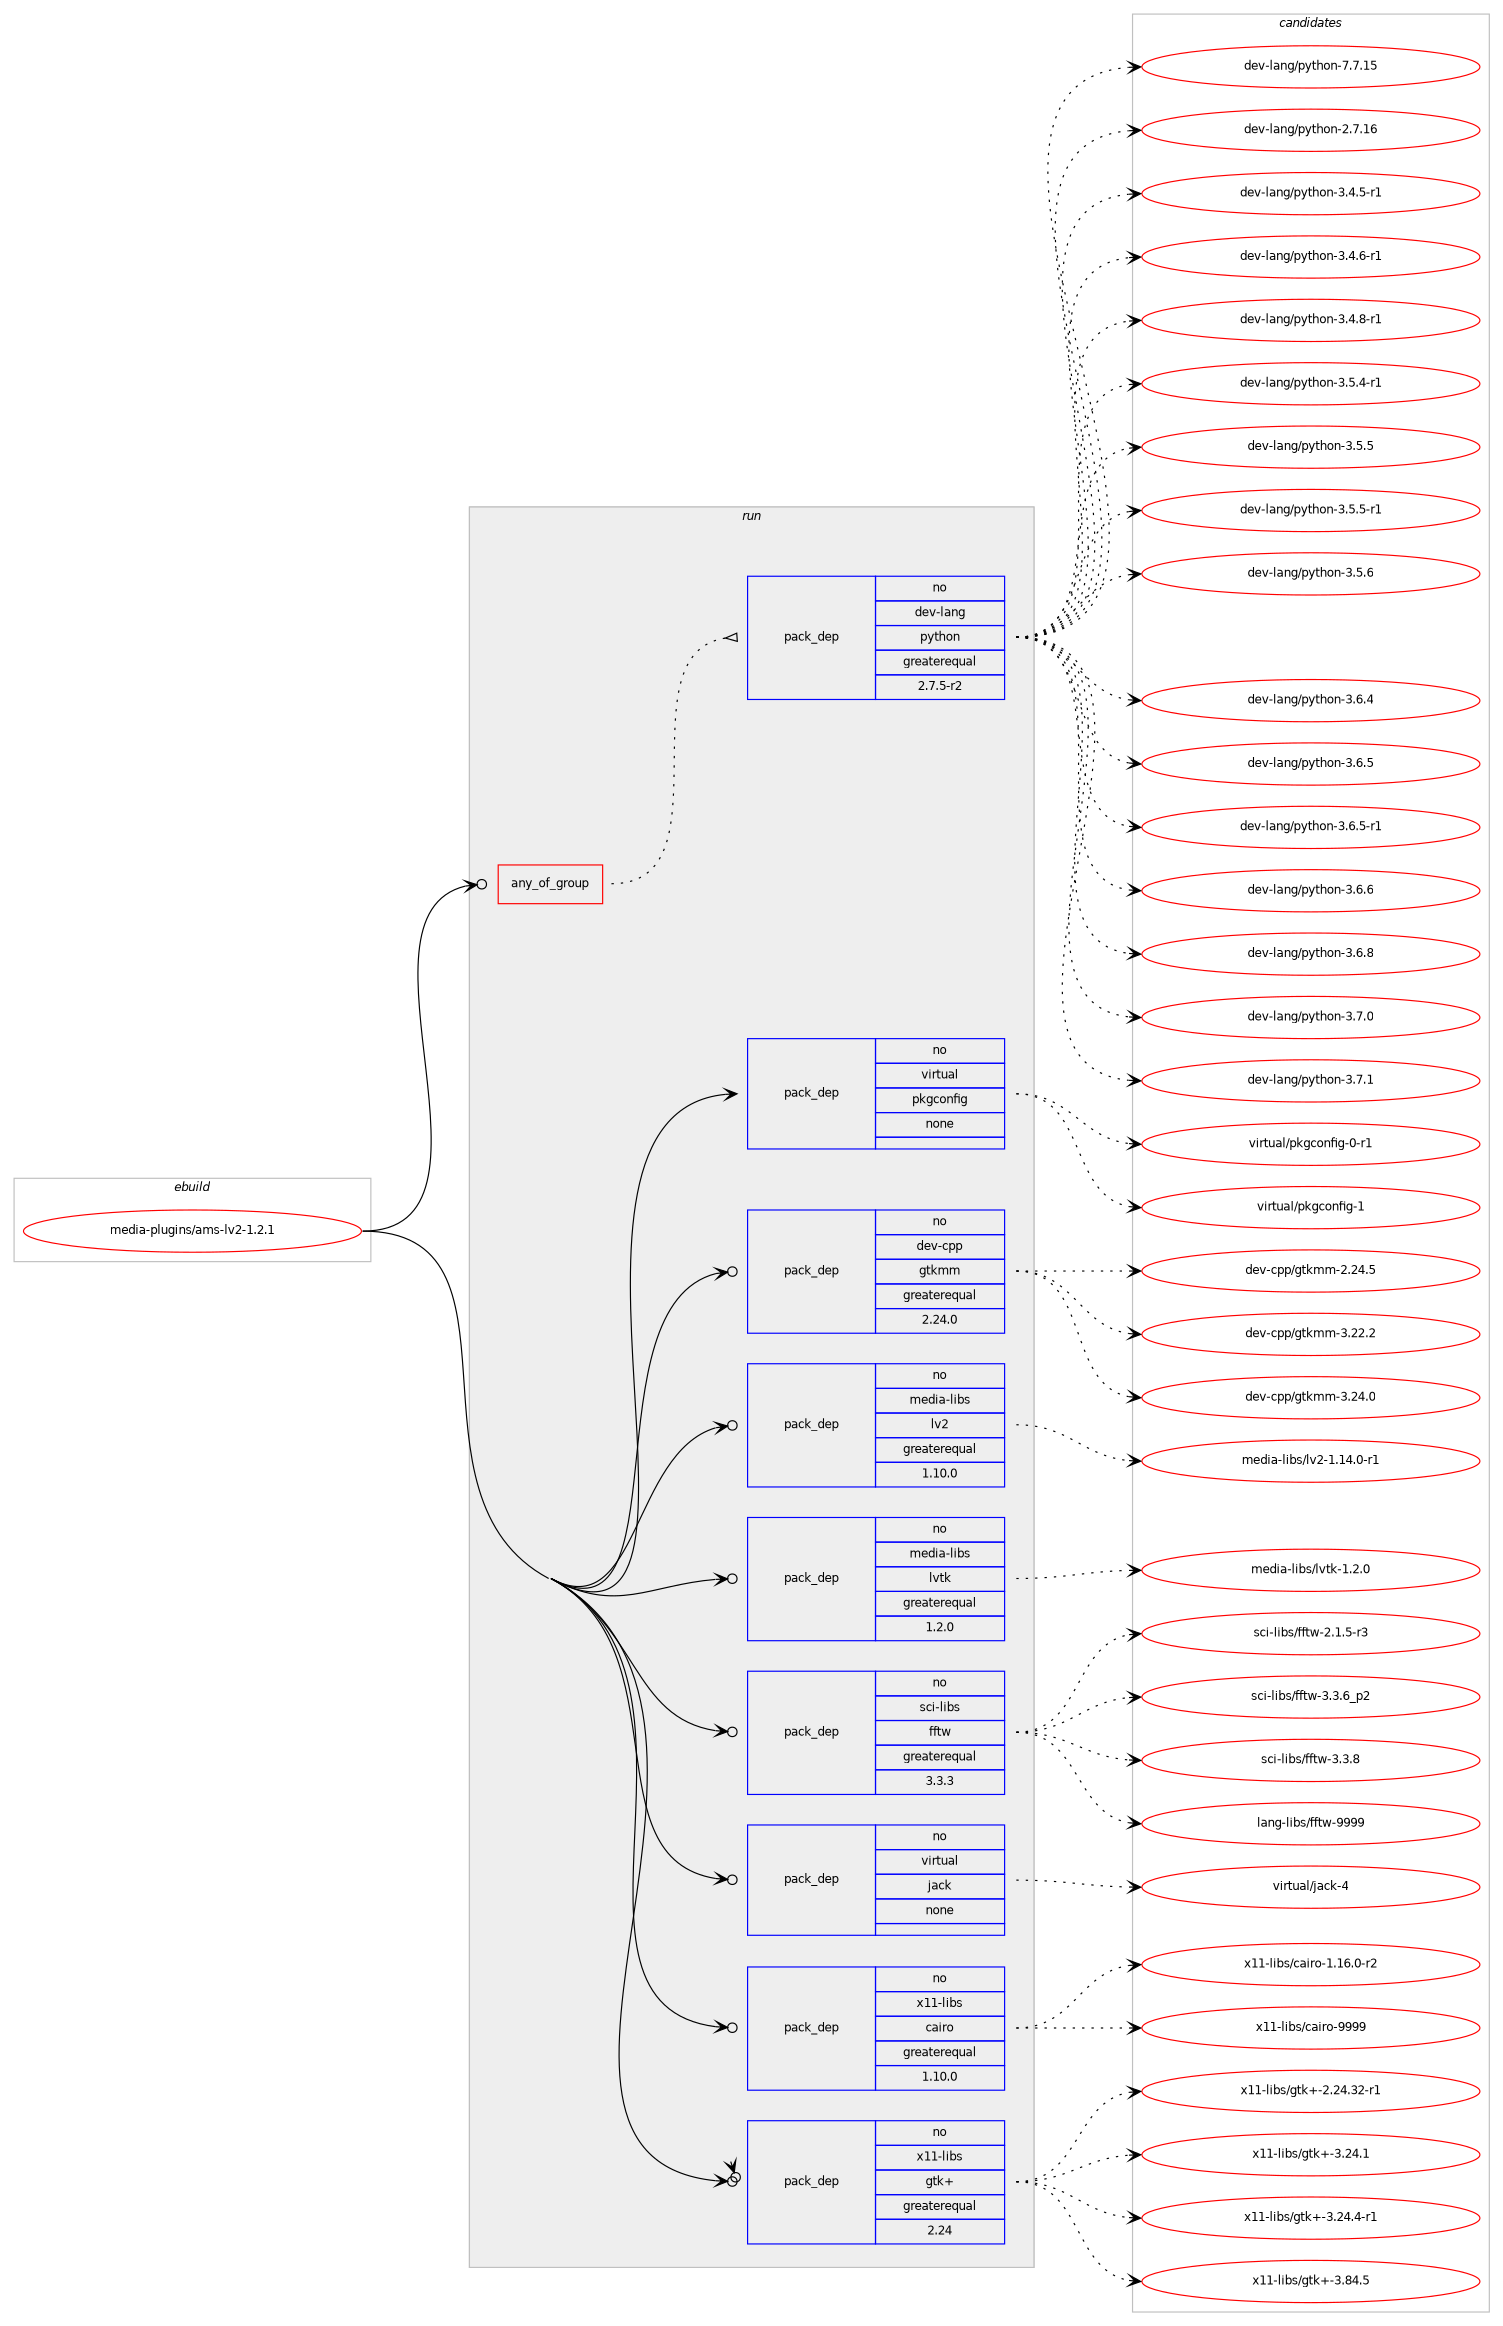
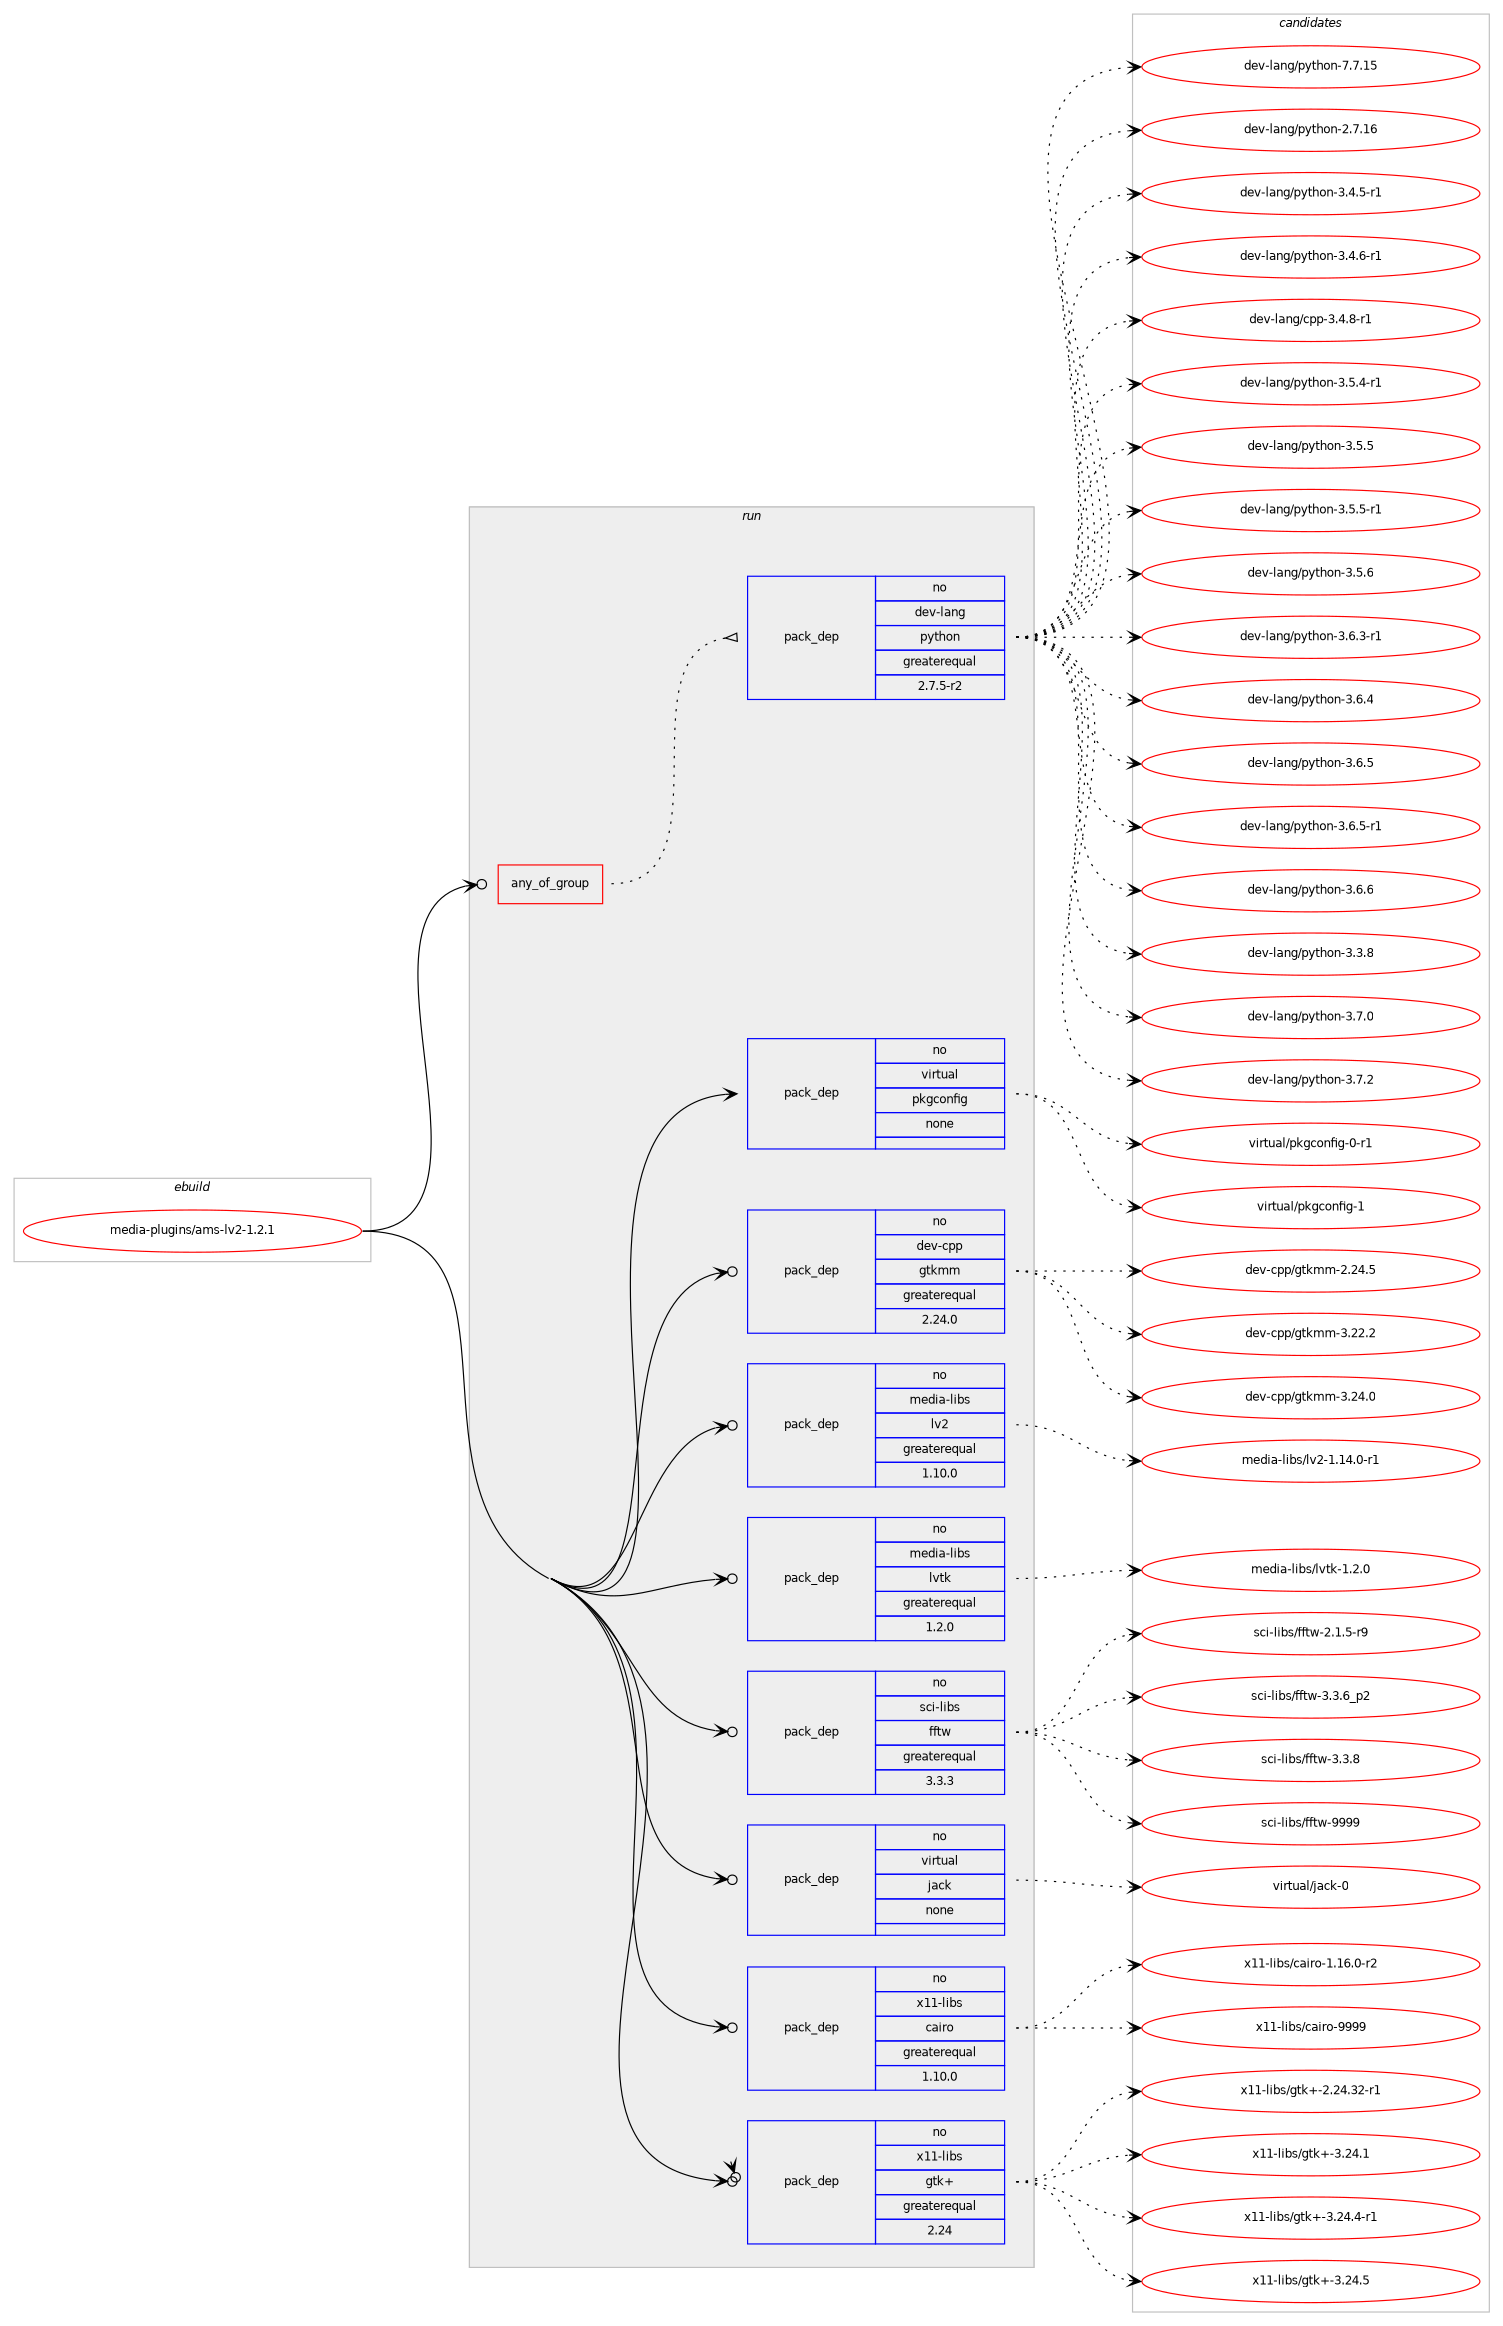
(1311, 320) -> (1311, 320)
none -> (1311, 637)
(1311, 954) -> (1311, 954)
(1311, 1081) -> (1311, 1081)
(1311, 1634) -> (1311, 1634)
(1311, 1824) -> (1311, 1824)
(1311, 1887) -> (1311, 1887)
(1311, 2282) -> (1311, 2282)
